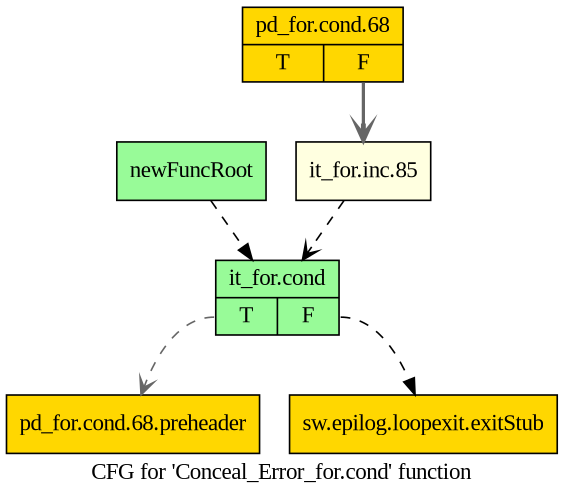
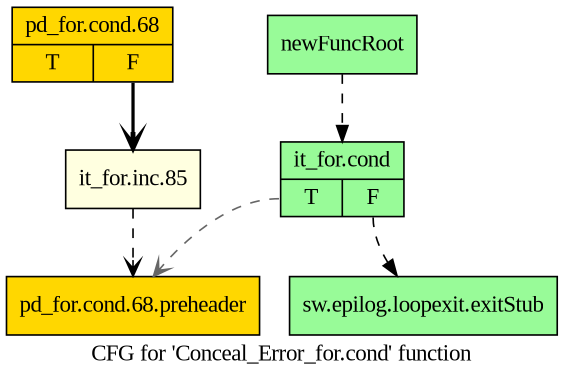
(363, 104) -> (133, 108)
(328, 224) -> (133, 234)
(423, 424) -> (423, 306)
